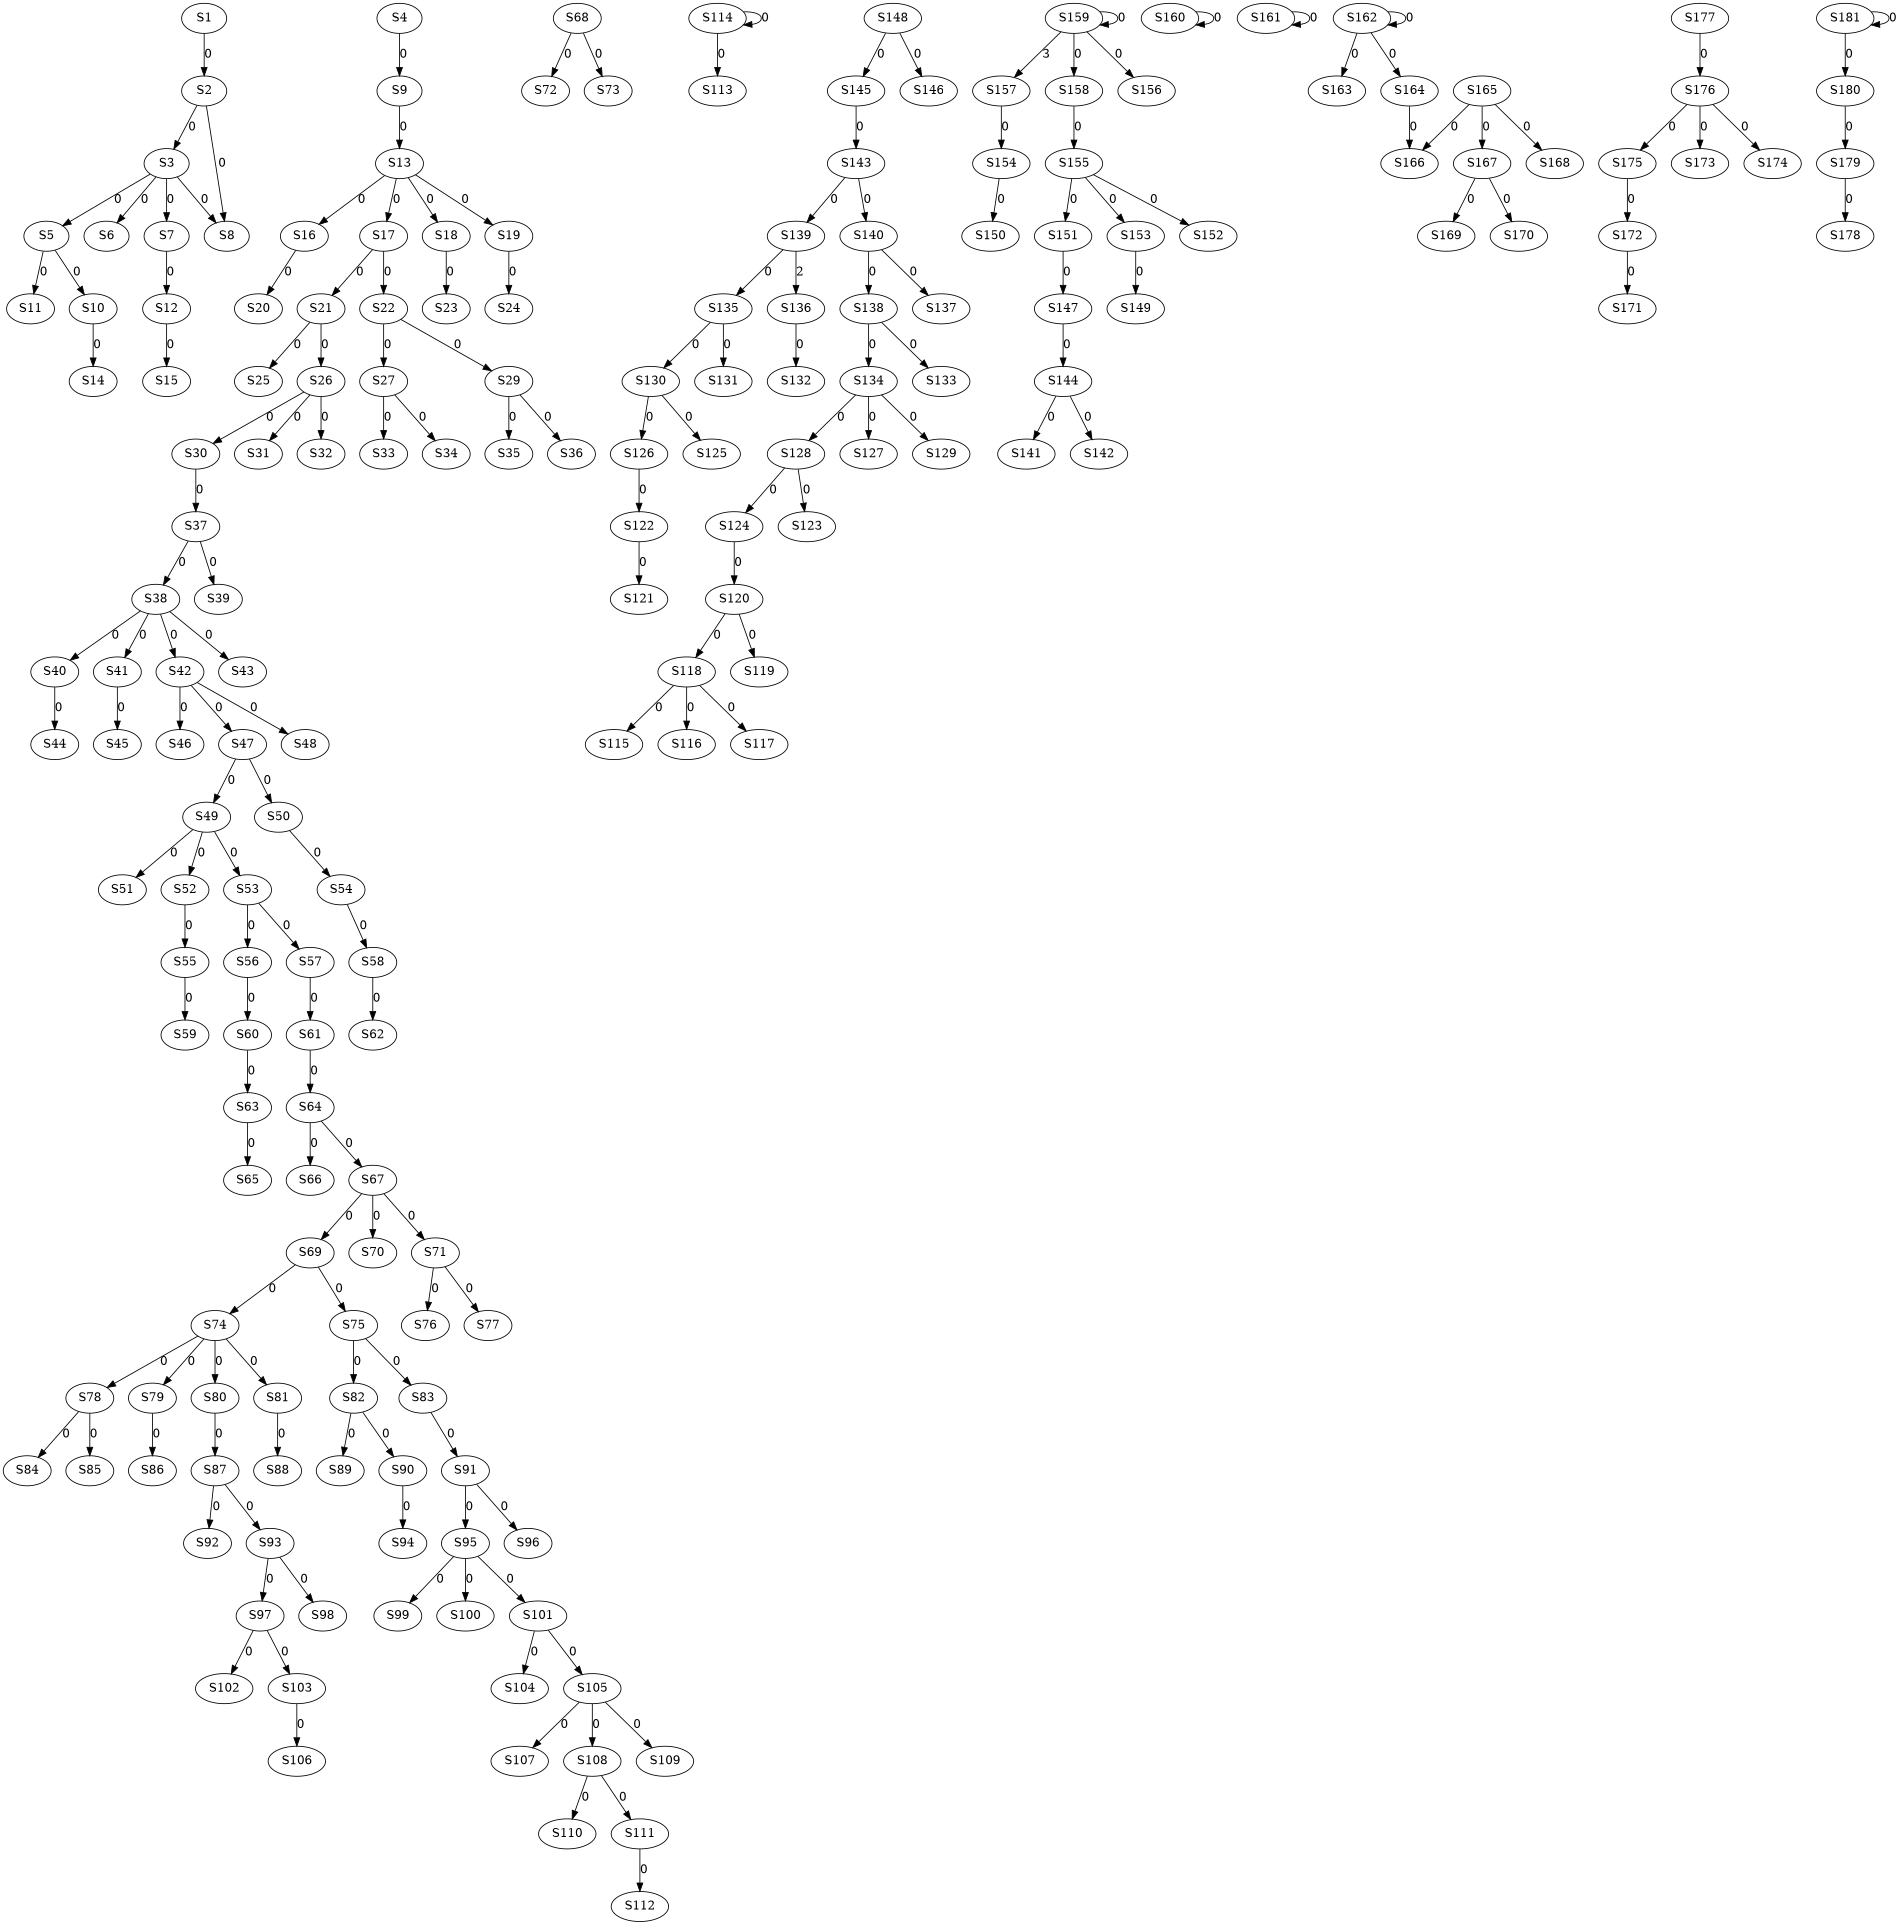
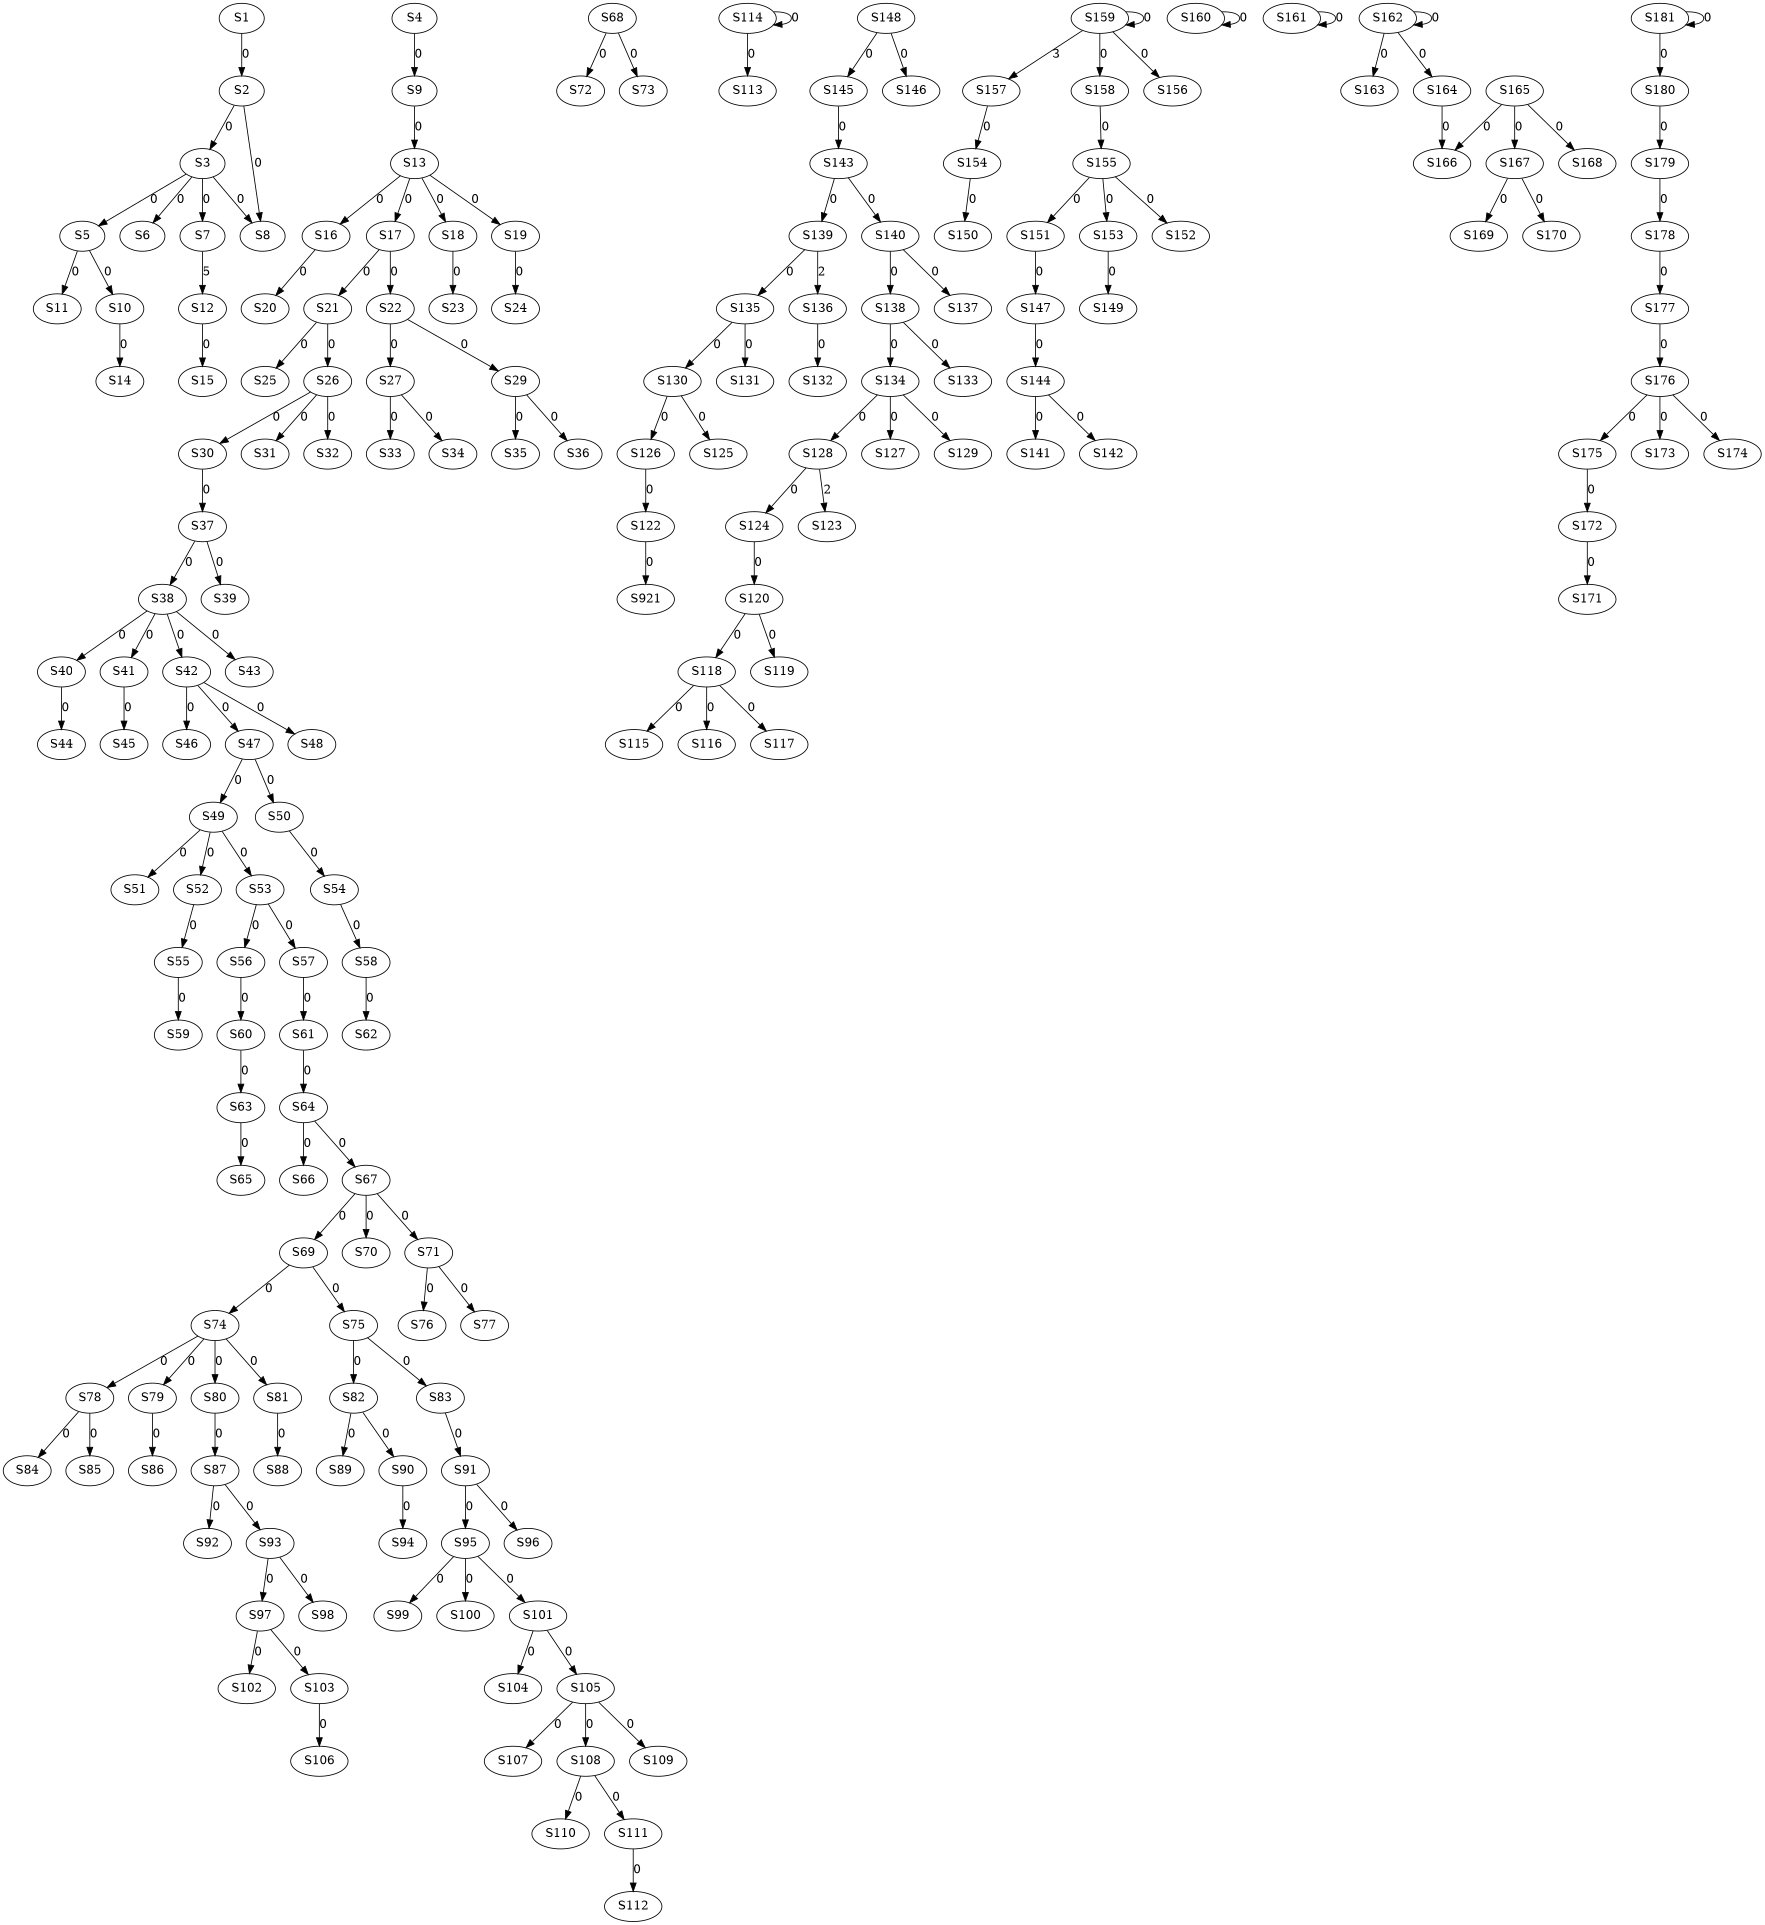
none -> (1660, 268)
(171, 273) -> (207, 273)
(807, 490) -> (828, 490)
(639, 599) -> (646, 599)
